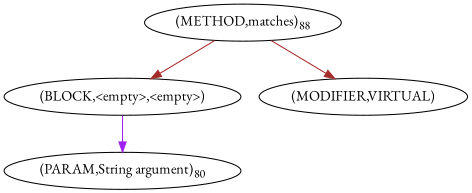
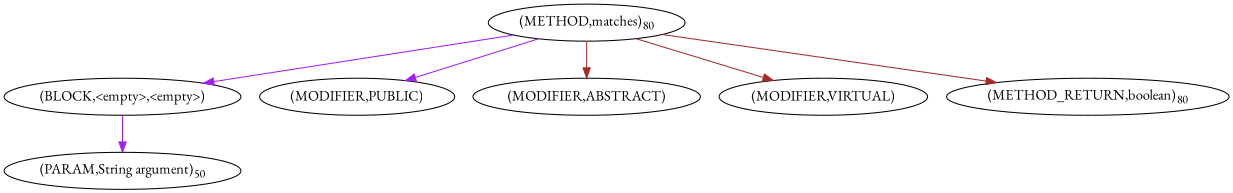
(305, 21) -> (648, 21)
(187, 57) -> (363, 58)
none -> (357, 97)
none -> (587, 97)
none -> (1088, 97)
(200, 169) -> (200, 169)
